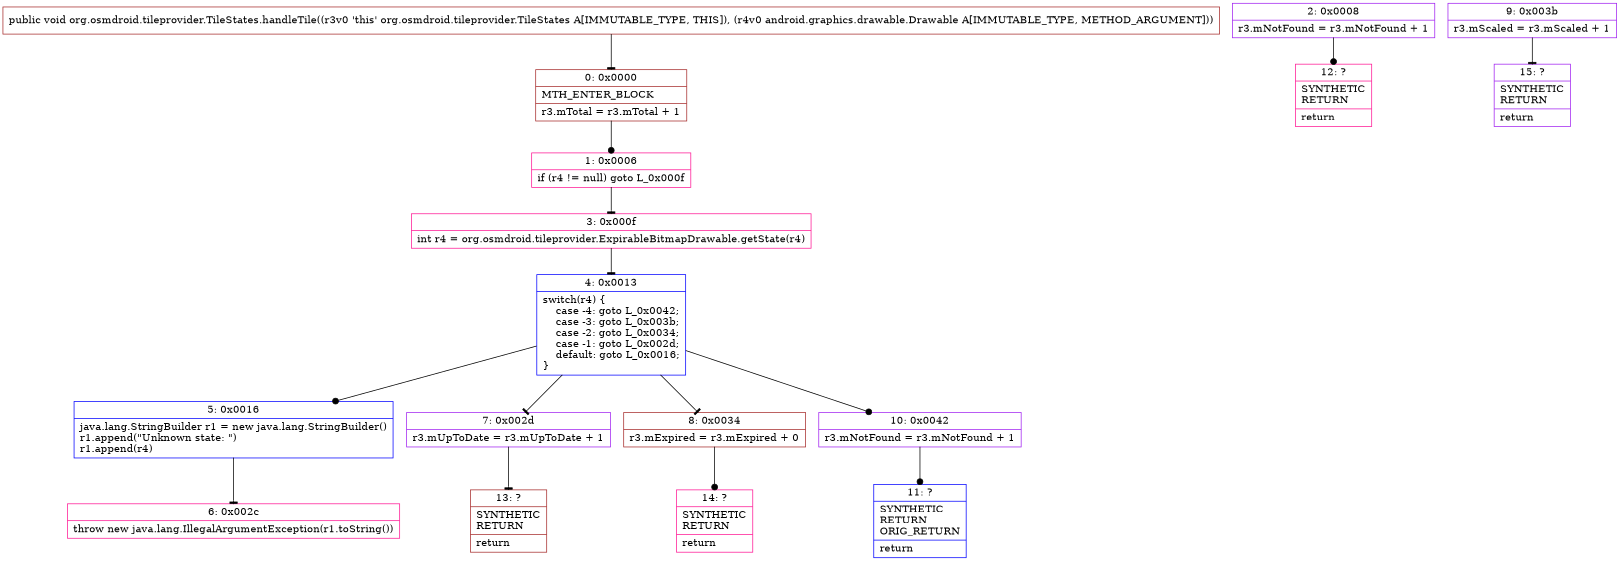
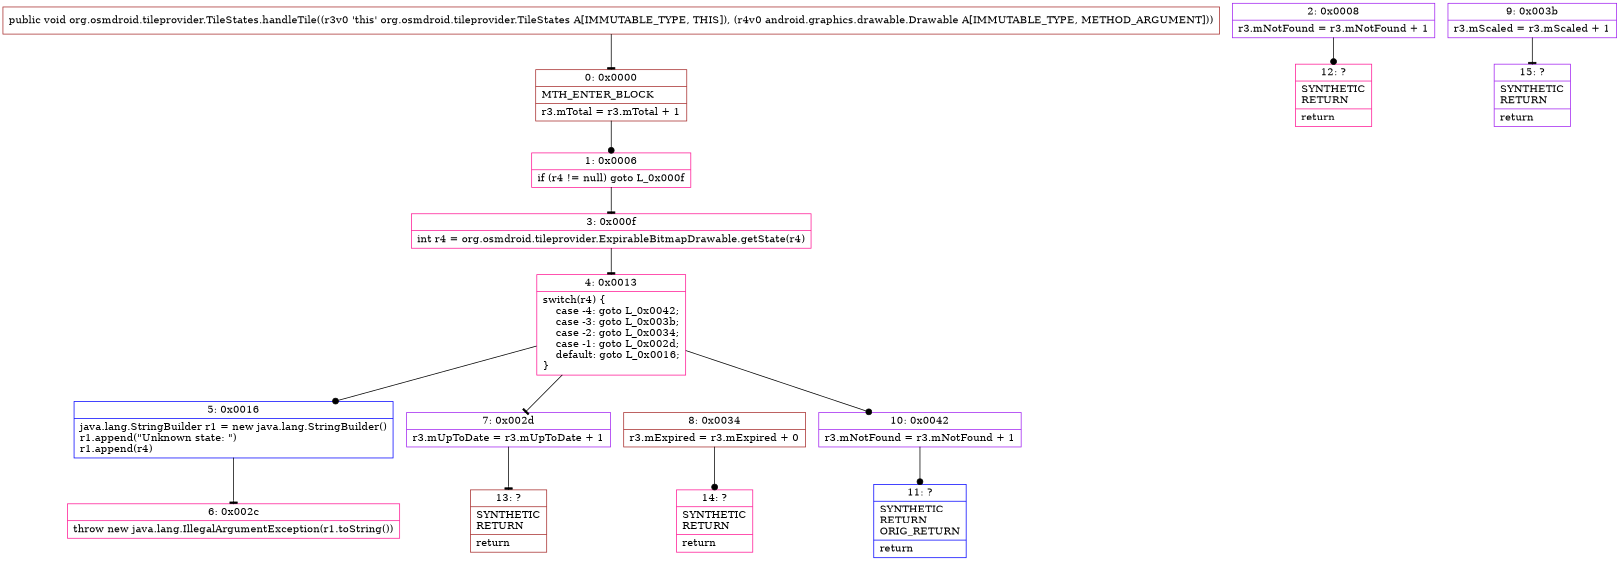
(611, 325) -> (611, 325)
(678, 392) -> none
